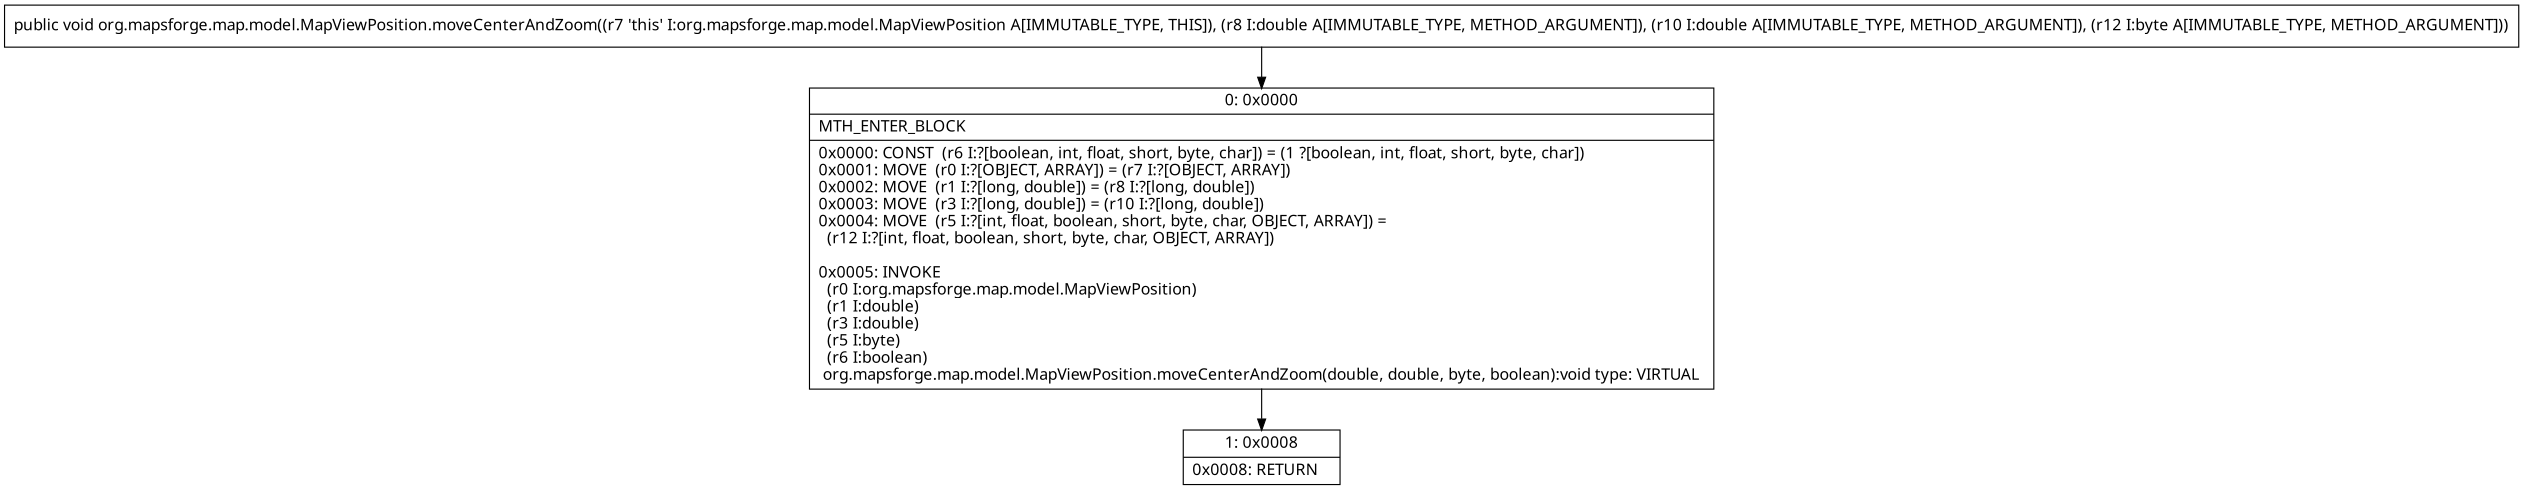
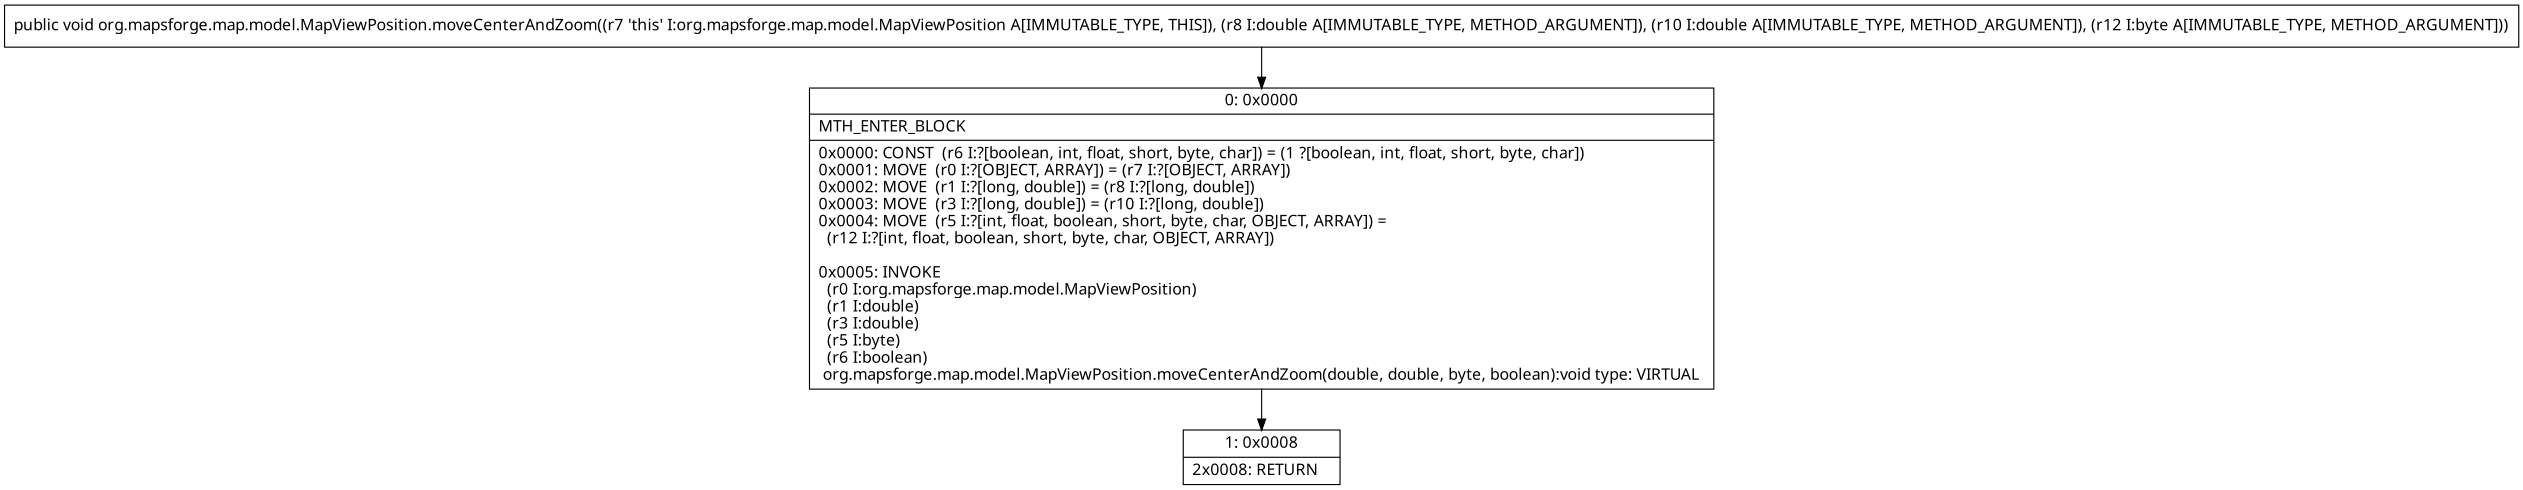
(1262, 470) -> (1262, 470)
